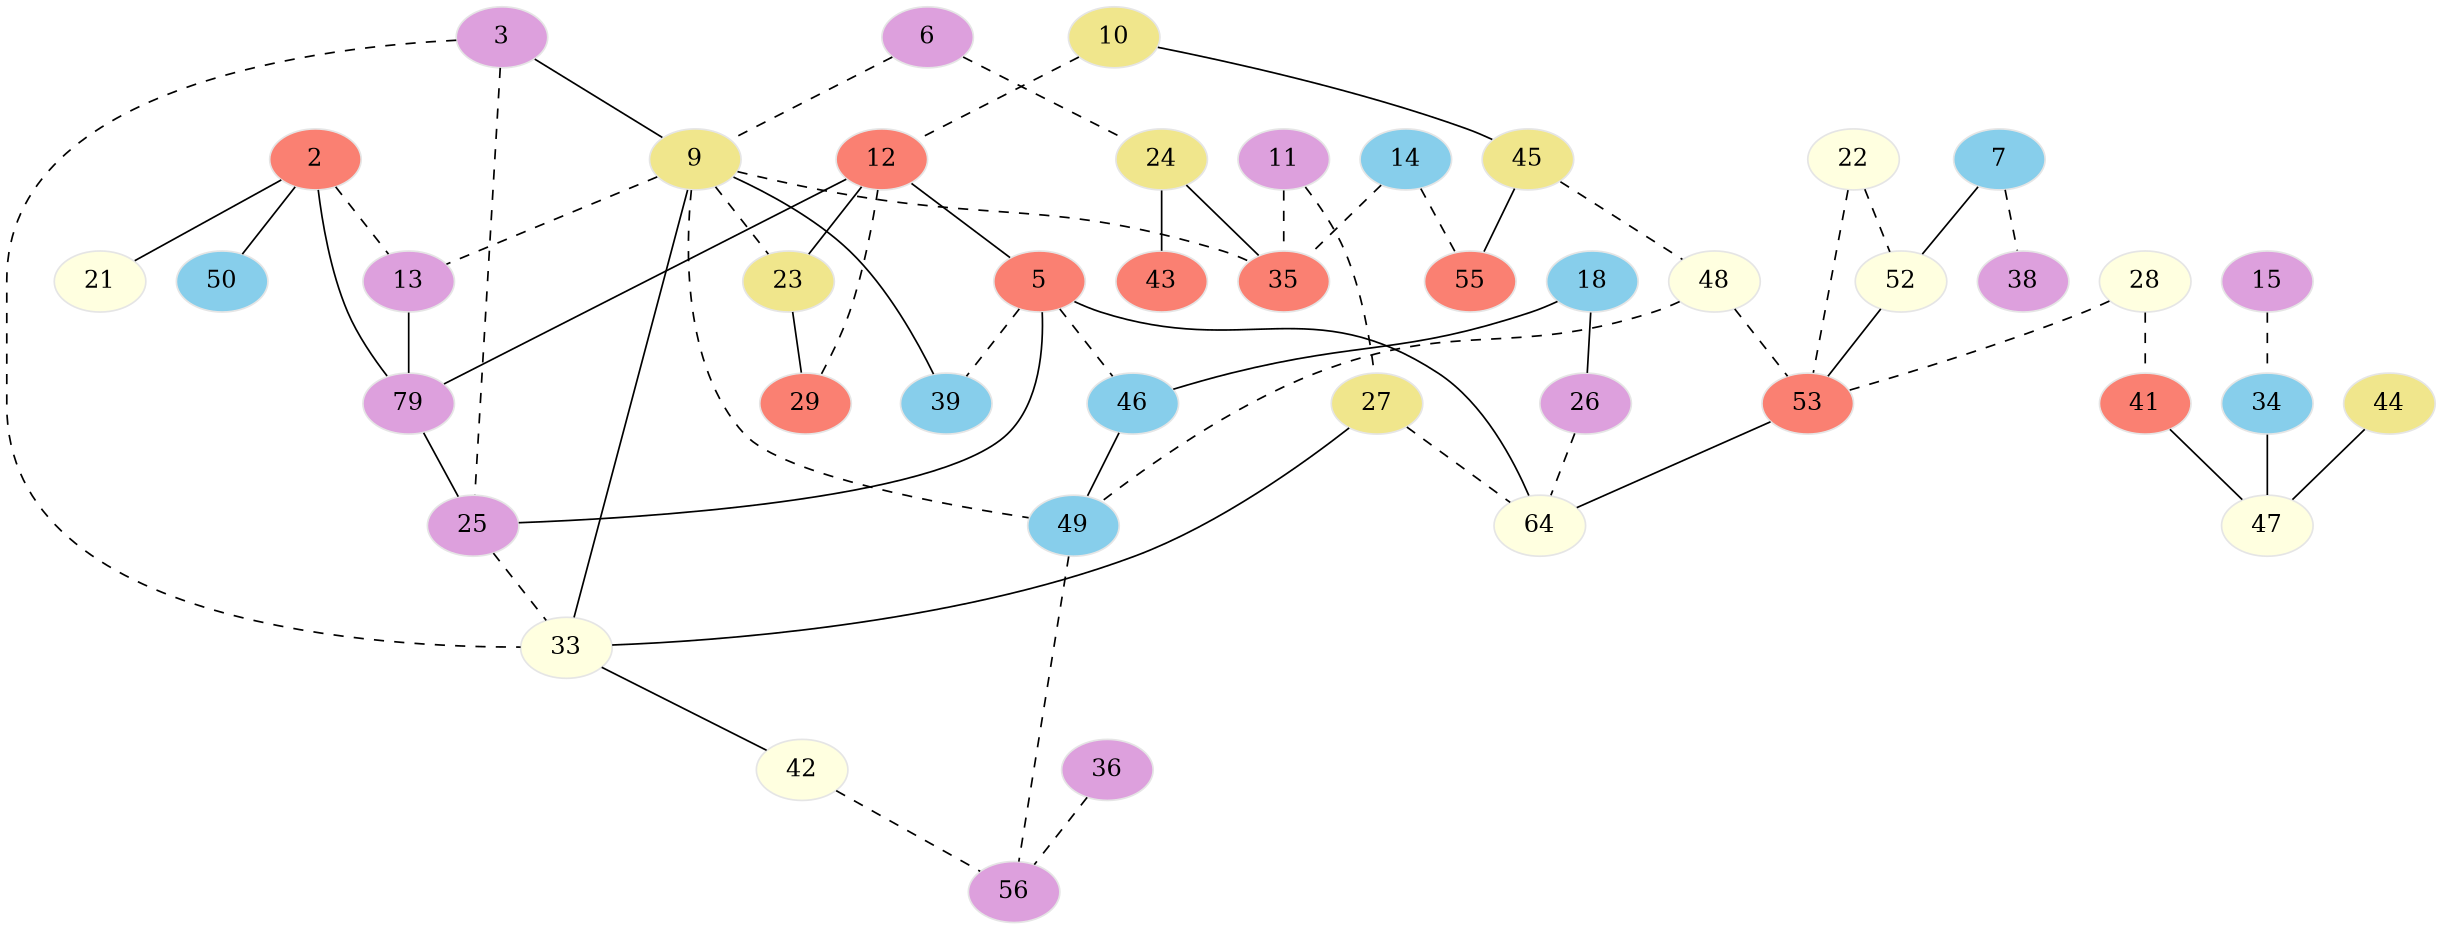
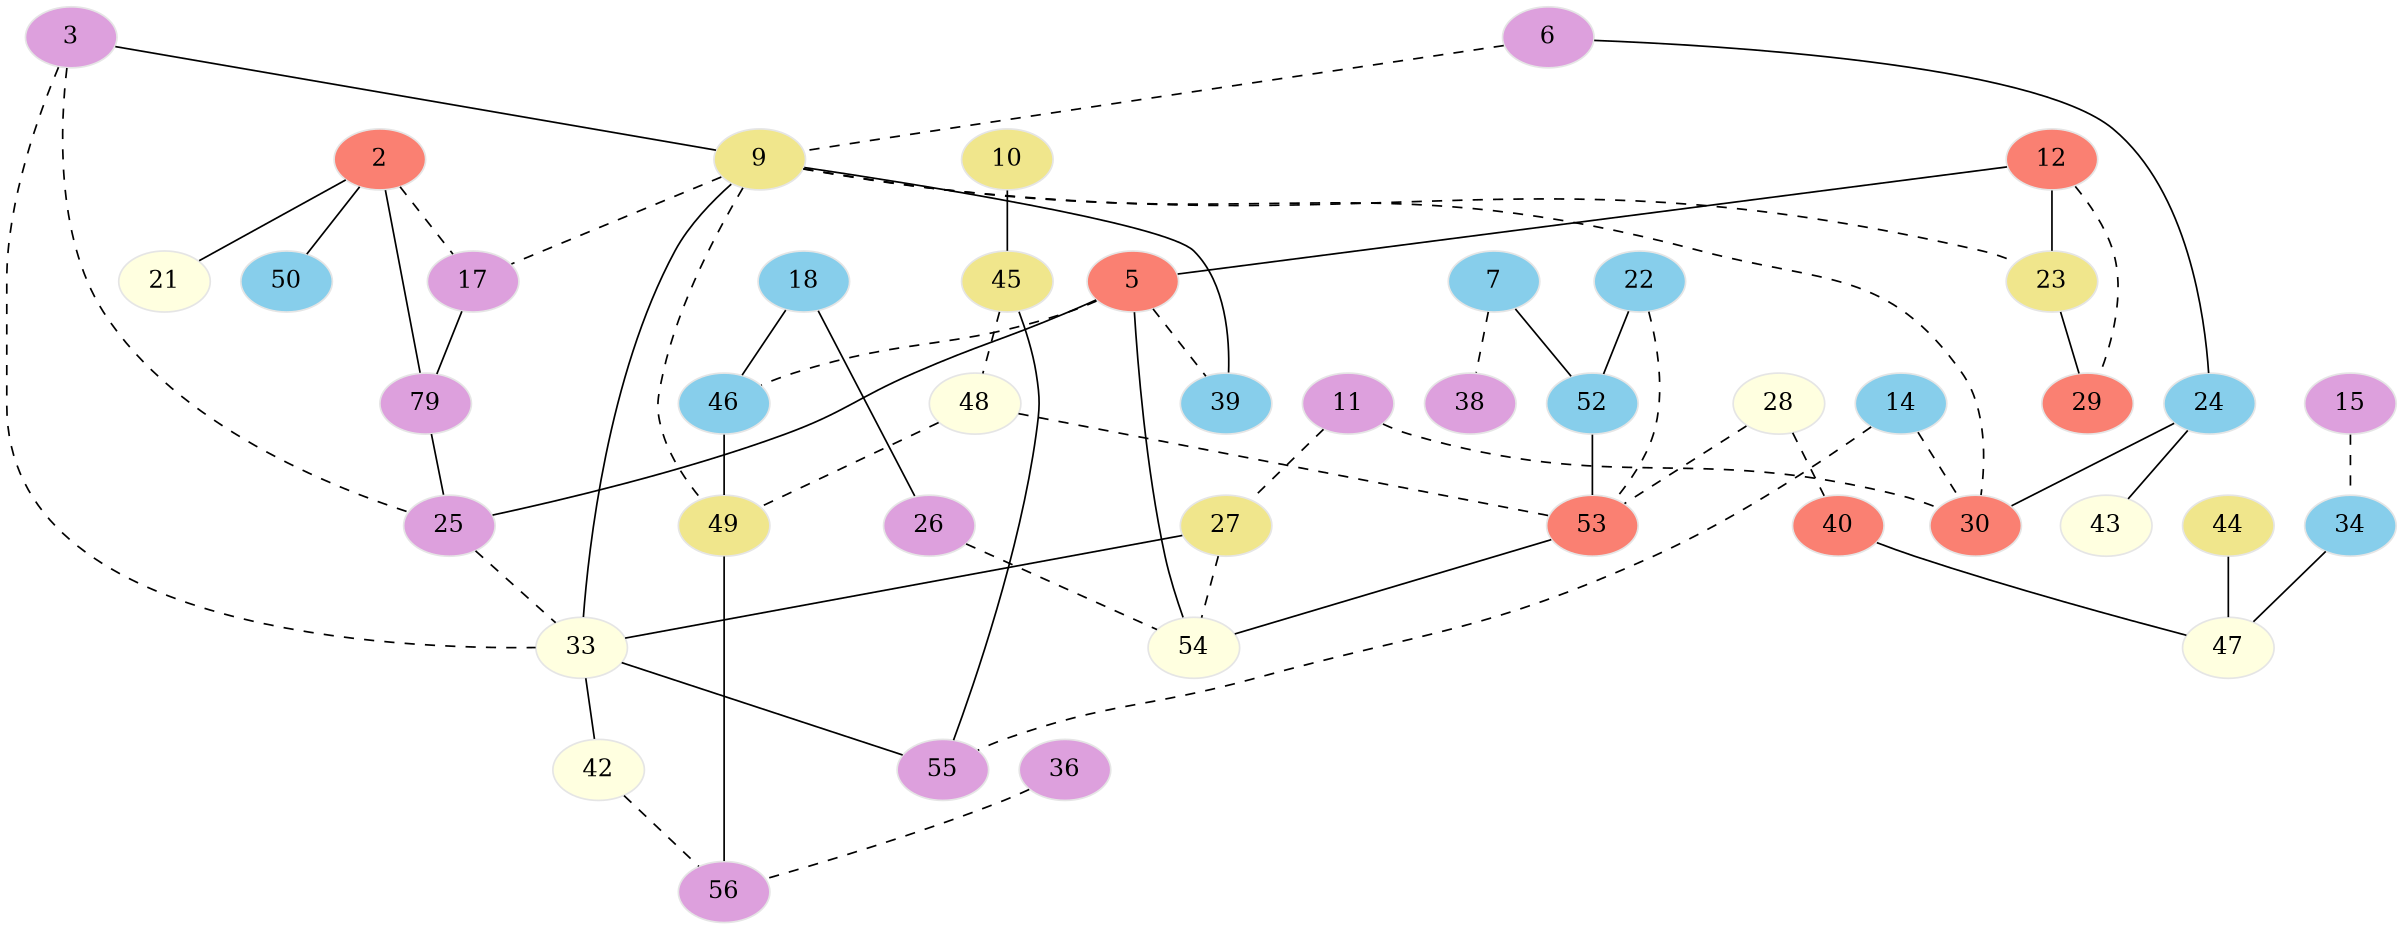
(998, 98) -> none
(1044, 98) -> (1991, 83)
(1162, 159) -> (2210, 404)
(1854, 159) -> (1640, 282)
(1877, 221) -> (1616, 343)
(409, 282) -> (473, 282)
(645, 282) -> none
(1162, 282) -> (2106, 526)
(1284, 282) -> (1976, 526)
(1470, 282) -> (943, 770)
(1901, 282) -> (1592, 404)
(2145, 404) -> (1838, 526)
(1073, 526) -> (724, 526)
(1540, 526) -> (1194, 648)
none -> (762, 709)
(1044, 709) -> (724, 709)
